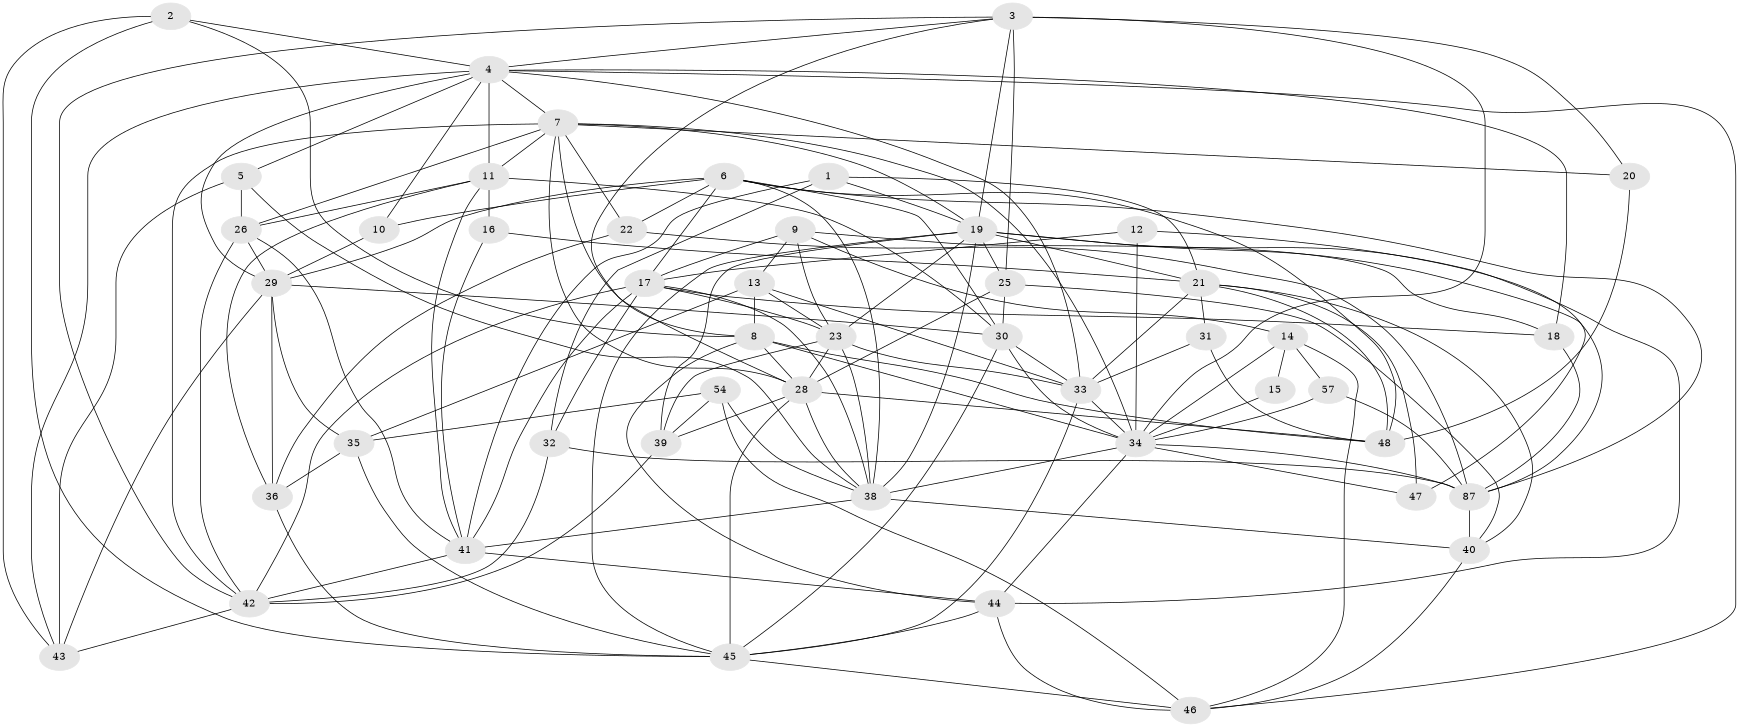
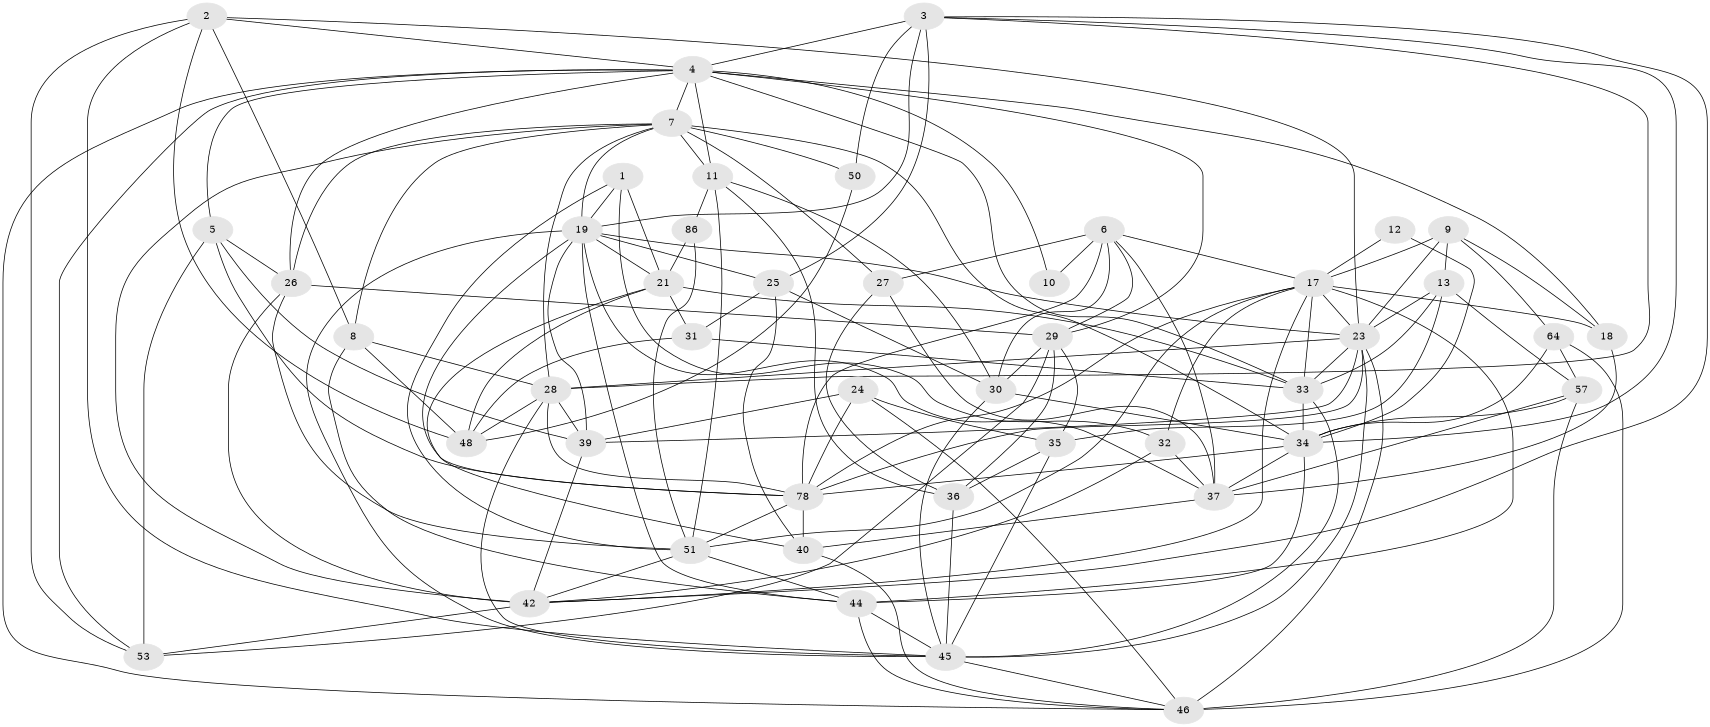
none -> (876, 57)
(1630, 177) -> (855, 177)
(1106, 202) -> (216, 293)
(365, 203) -> (438, 118)
(489, 230) -> (692, 230)
(627, 230) -> (883, 283)
(326, 257) -> none
(755, 310) -> (1512, 338)
(1288, 337) -> (1554, 337)
(899, 339) -> (734, 309)
(1042, 363) -> (1309, 327)
none -> (374, 374)
(720, 390) -> (858, 390)
(945, 390) -> none
(1275, 390) -> none
(871, 497) -> (803, 497)
(1416, 497) -> none
(1470, 497) -> (1214, 497)
(465, 550) -> (690, 550)
none -> (1345, 551)
none -> (1355, 555)
none -> (1259, 609)
(60, 657) -> (144, 657)
none -> (1490, 658)
